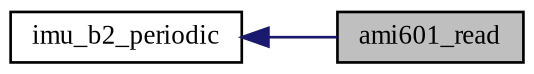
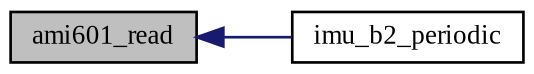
(303, 37) -> (258, 37)
